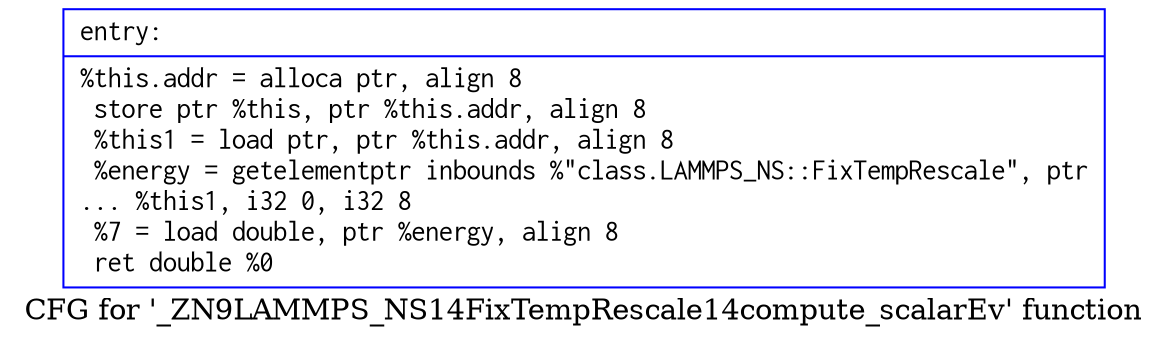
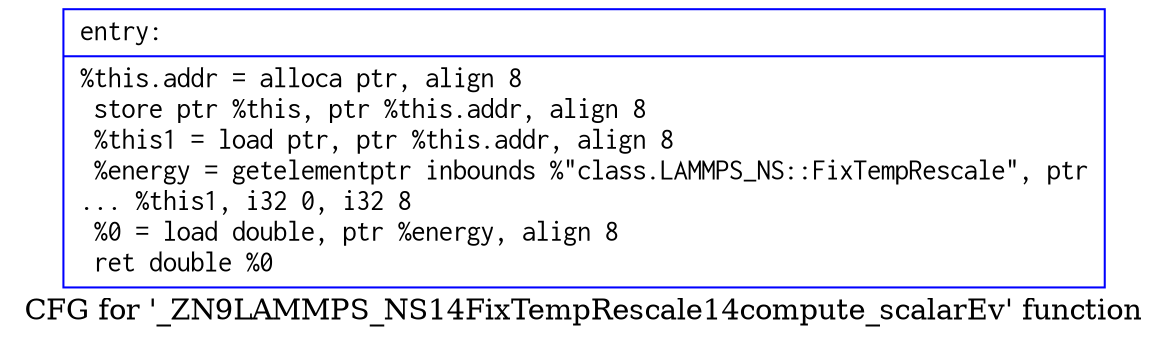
(350, 232) -> (350, 232)
